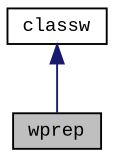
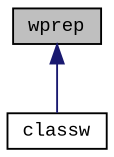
(57, 88) -> (57, 88)
